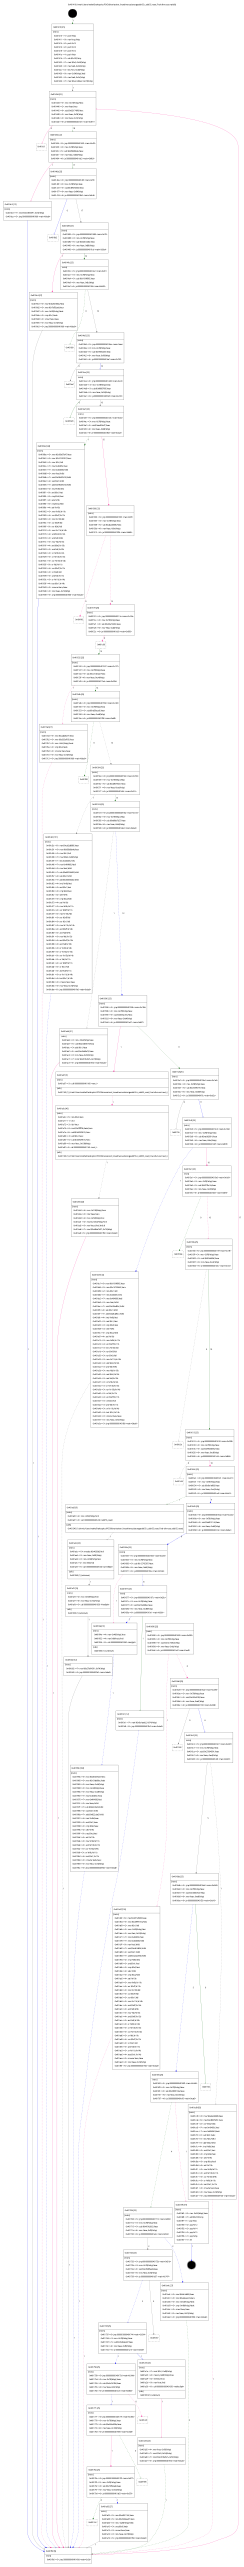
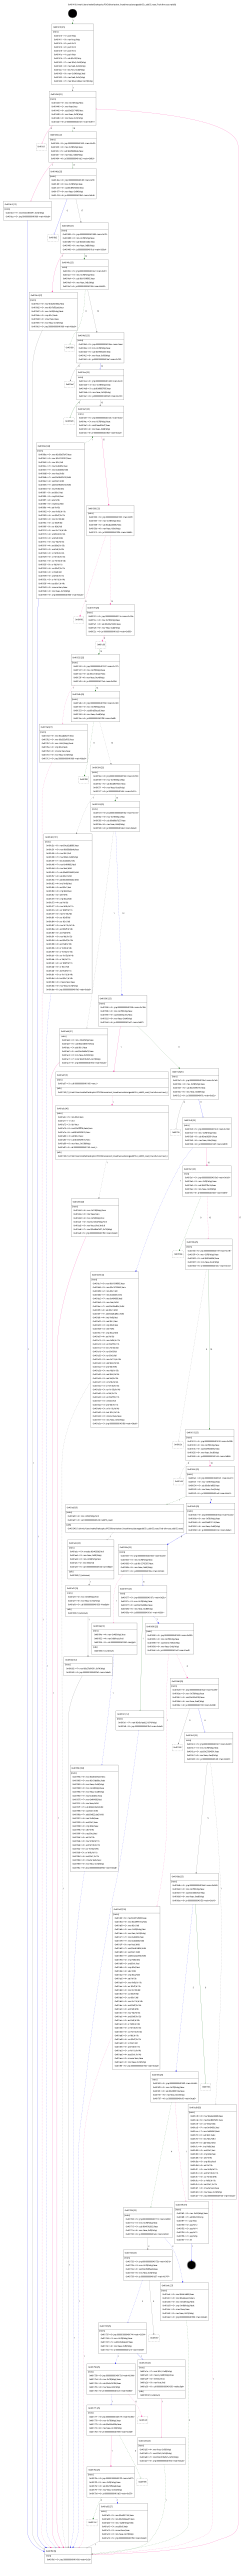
(87, 440) -> (88, 441)
(129, 1619) -> (156, 1619)
